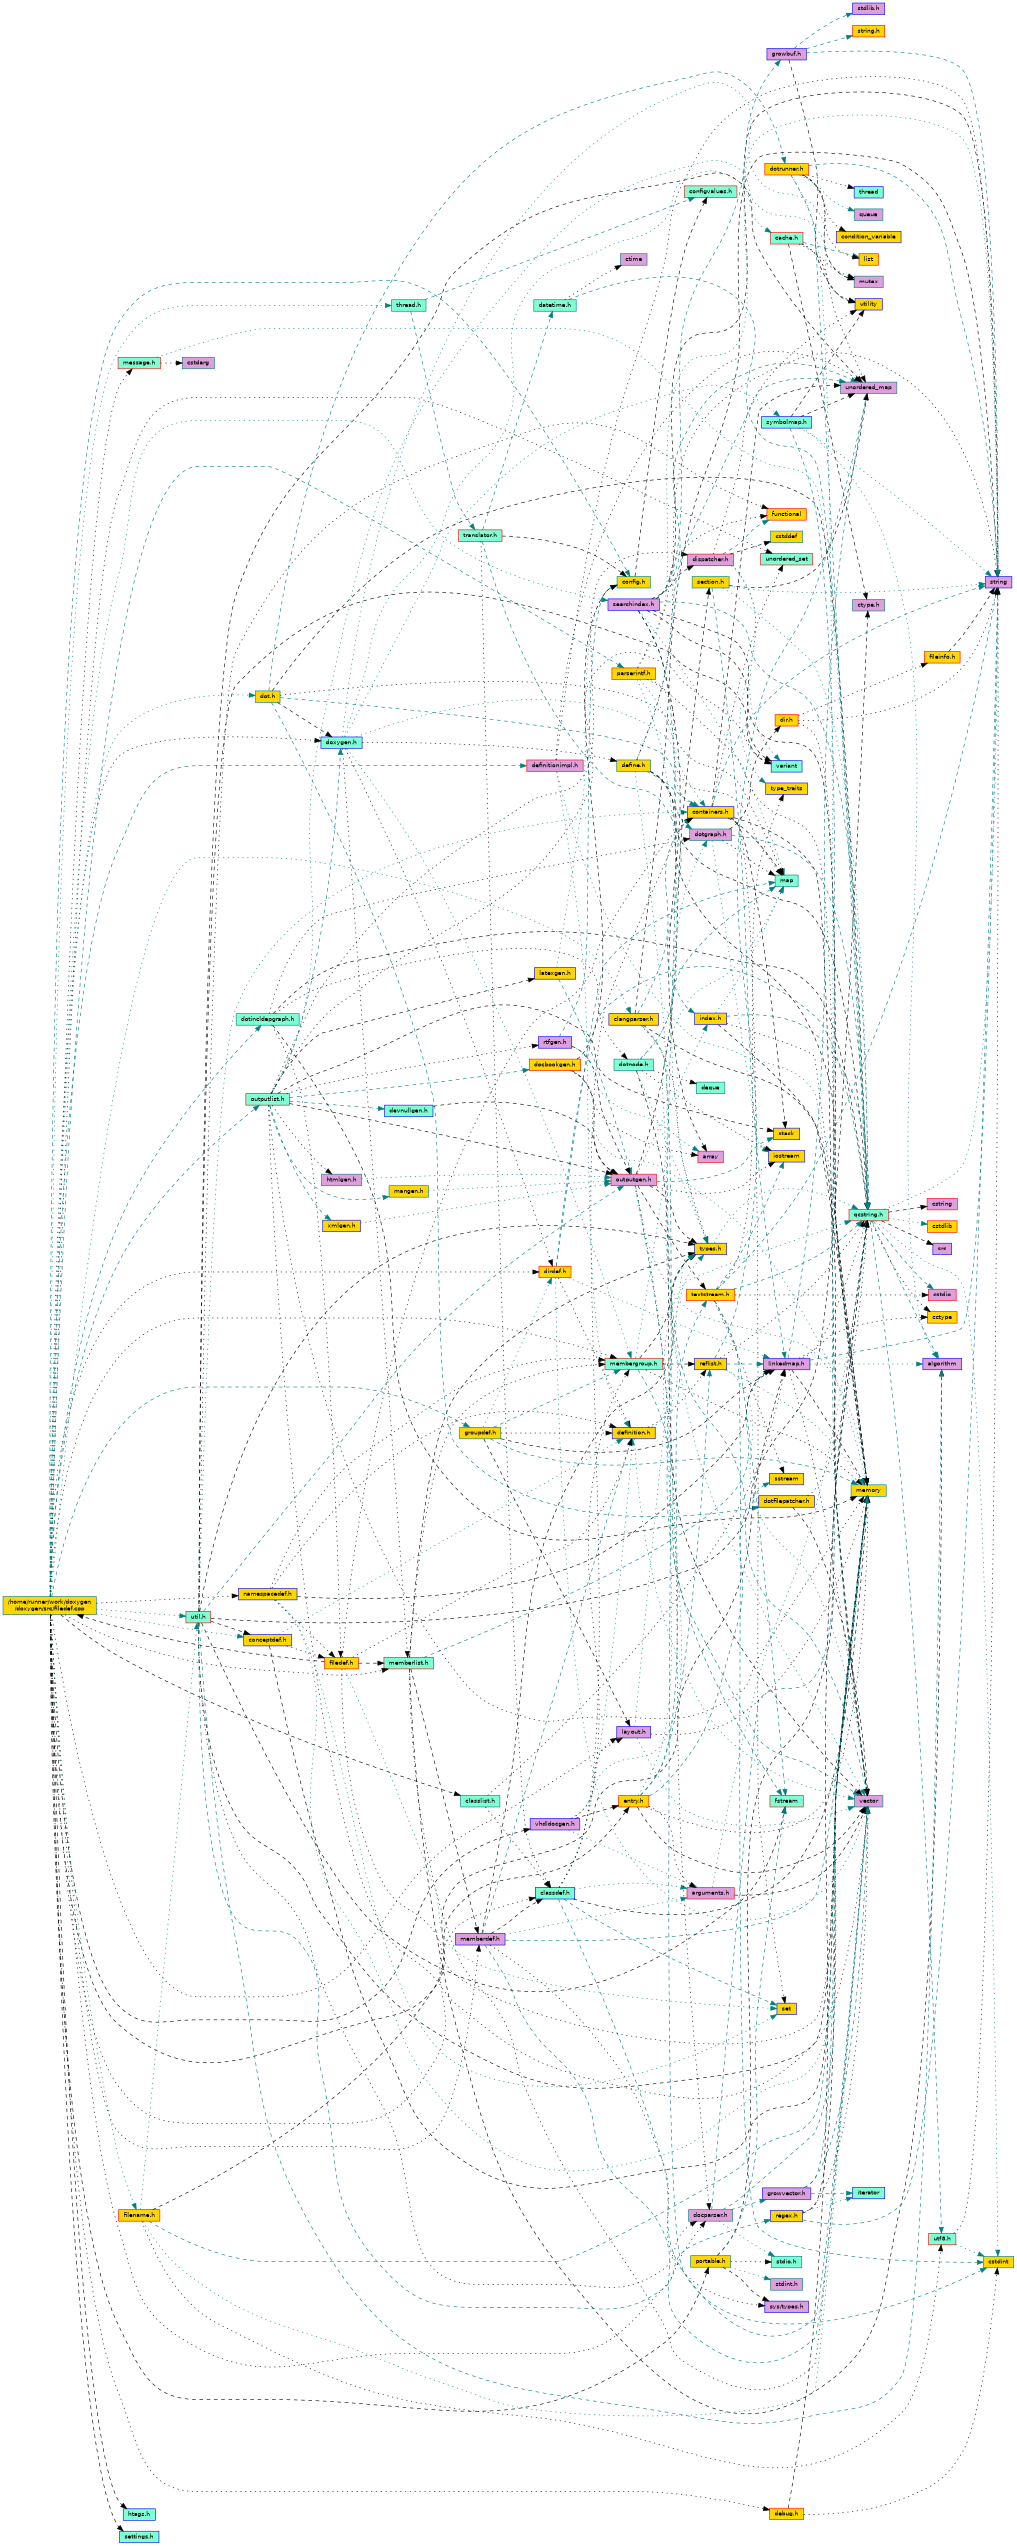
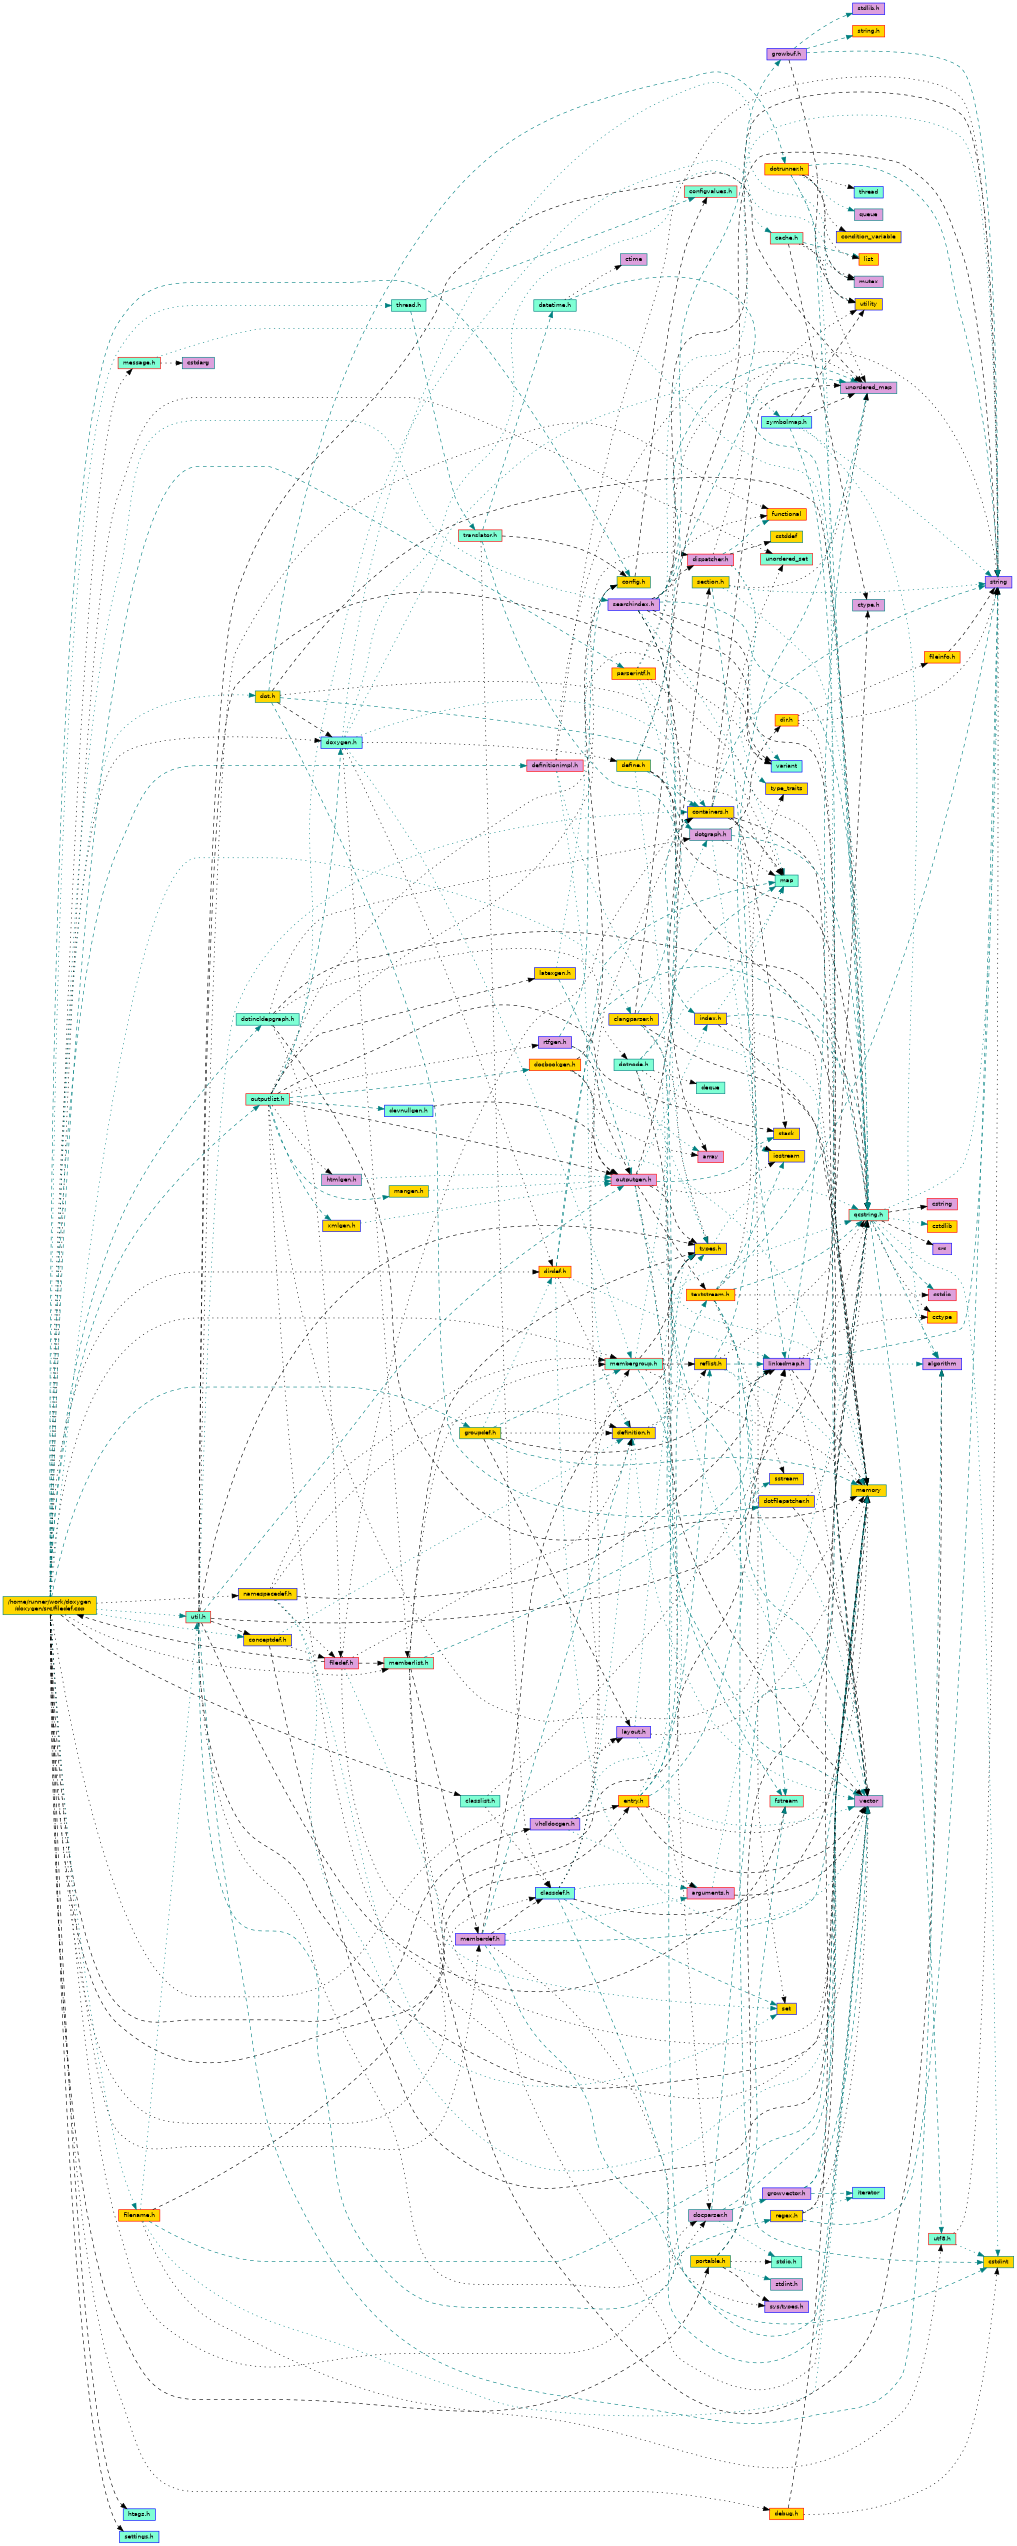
(818, 566) -> (818, 566)
(342, 1663) -> (342, 1663)
